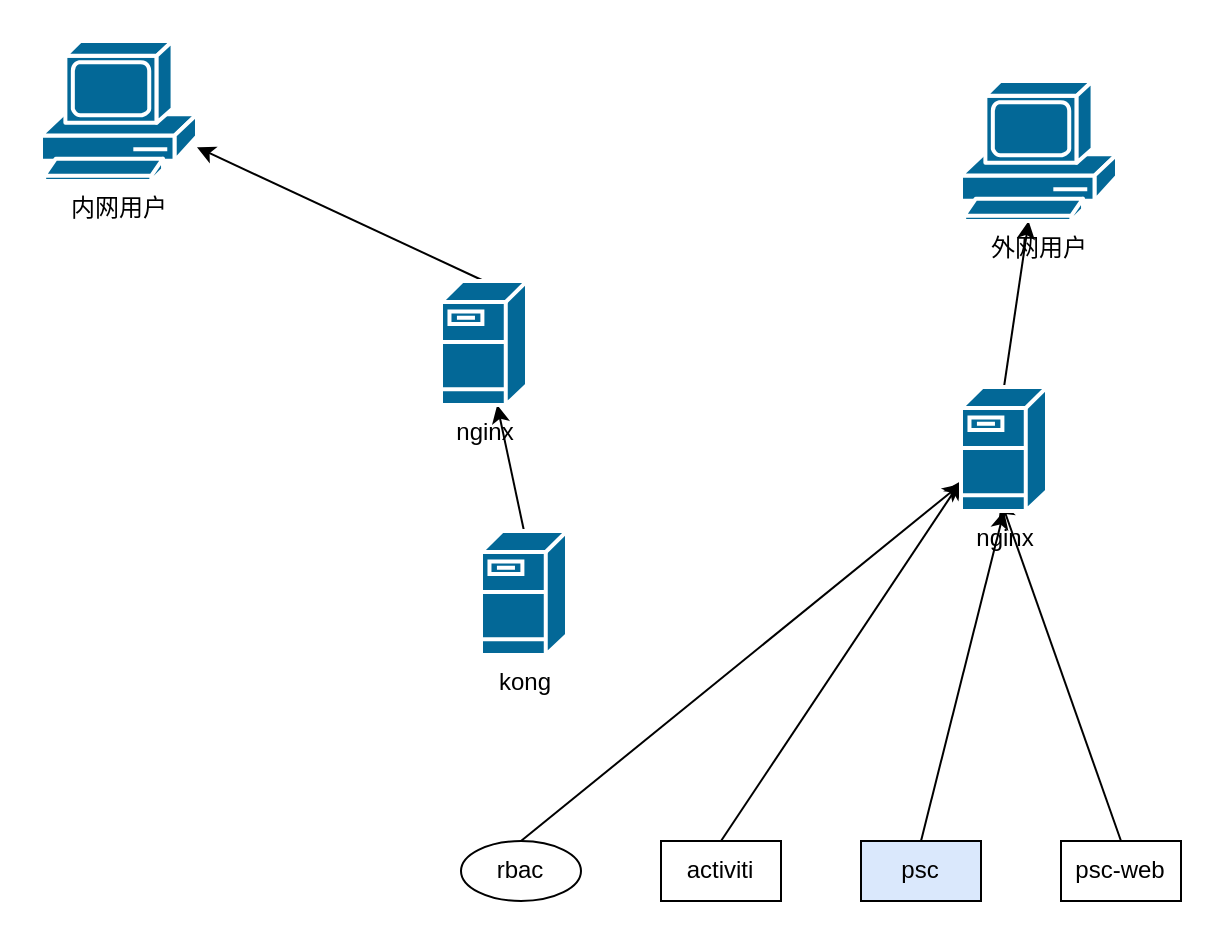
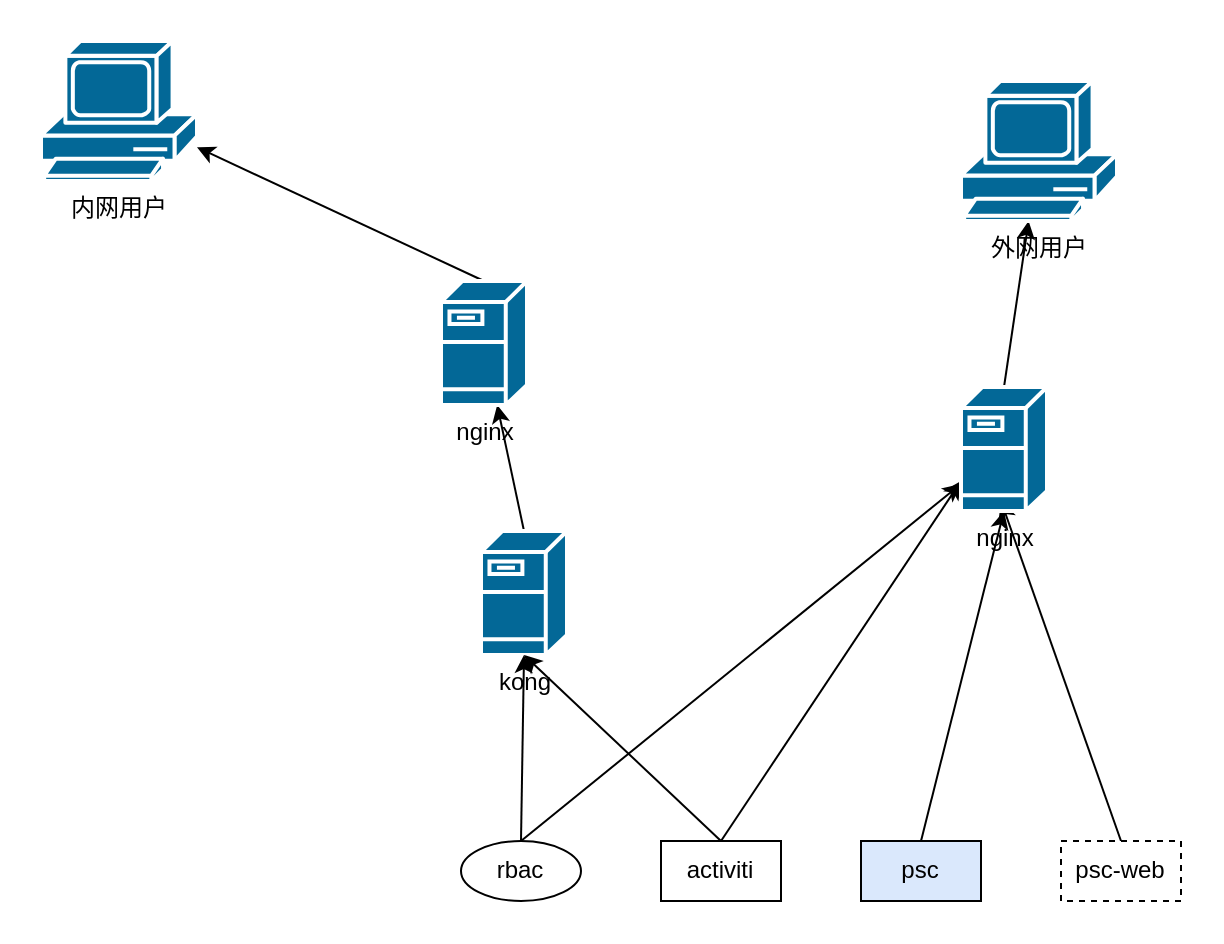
none -> (626, 751)
none -> (522, 752)
(1121, 871) -> (1121, 871)
